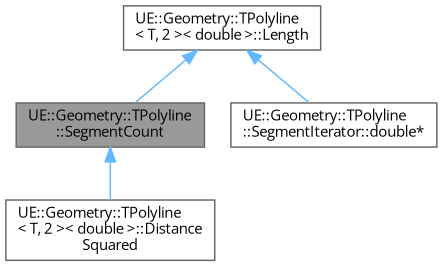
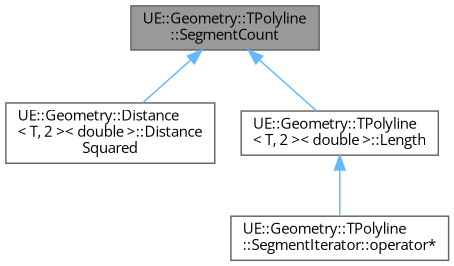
(160, 81) -> (288, 86)
(334, 125) -> (340, 238)
(110, 230) -> (110, 133)
